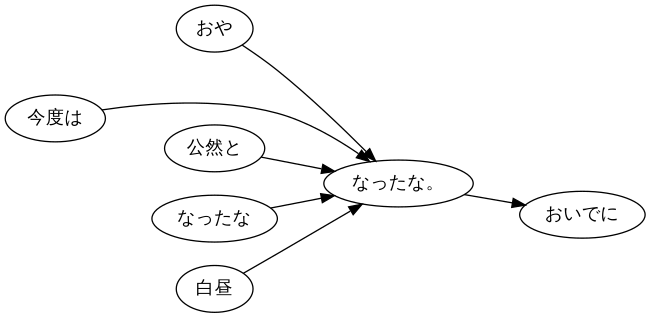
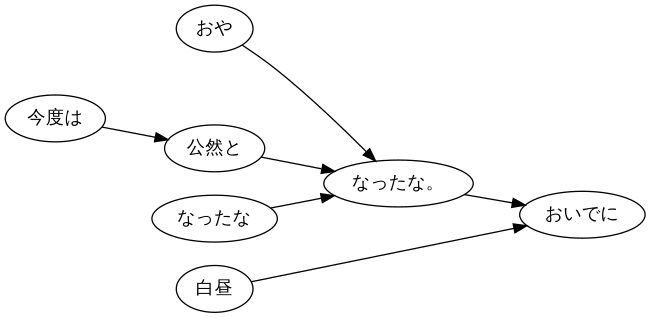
(235, 106) -> (128, 132)
(297, 242) -> (382, 255)
